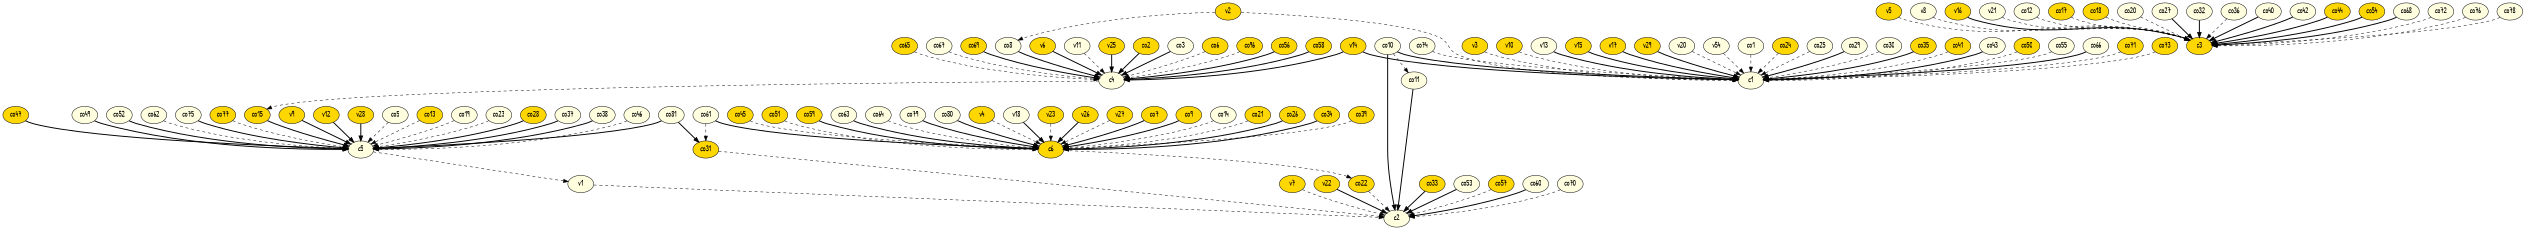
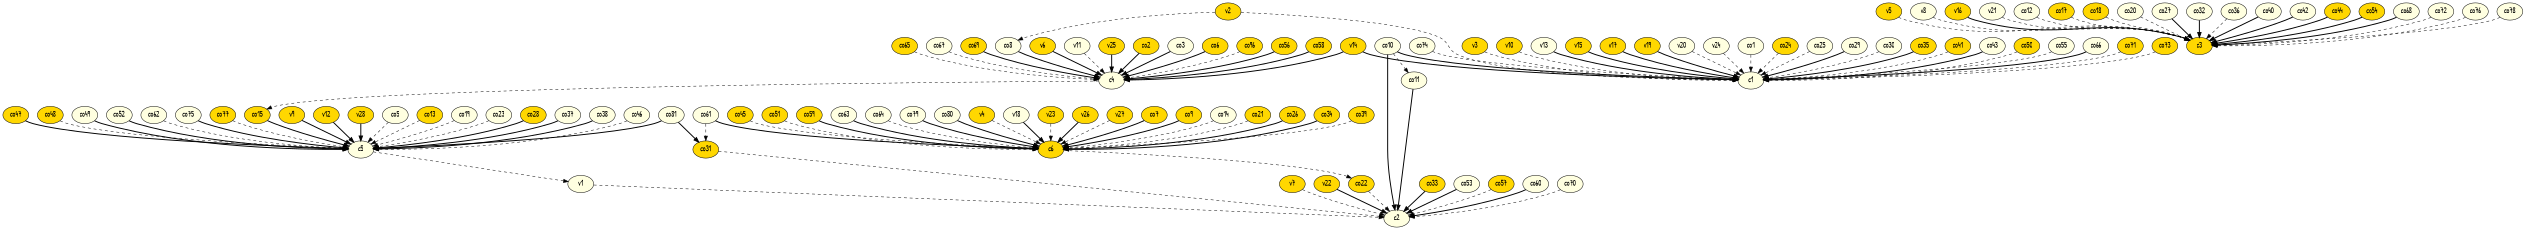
(1647, 46) -> (1647, 46)
(1716, 46) -> (1716, 46)
(1167, 65) -> (1167, 65)
none -> (50, 115)
